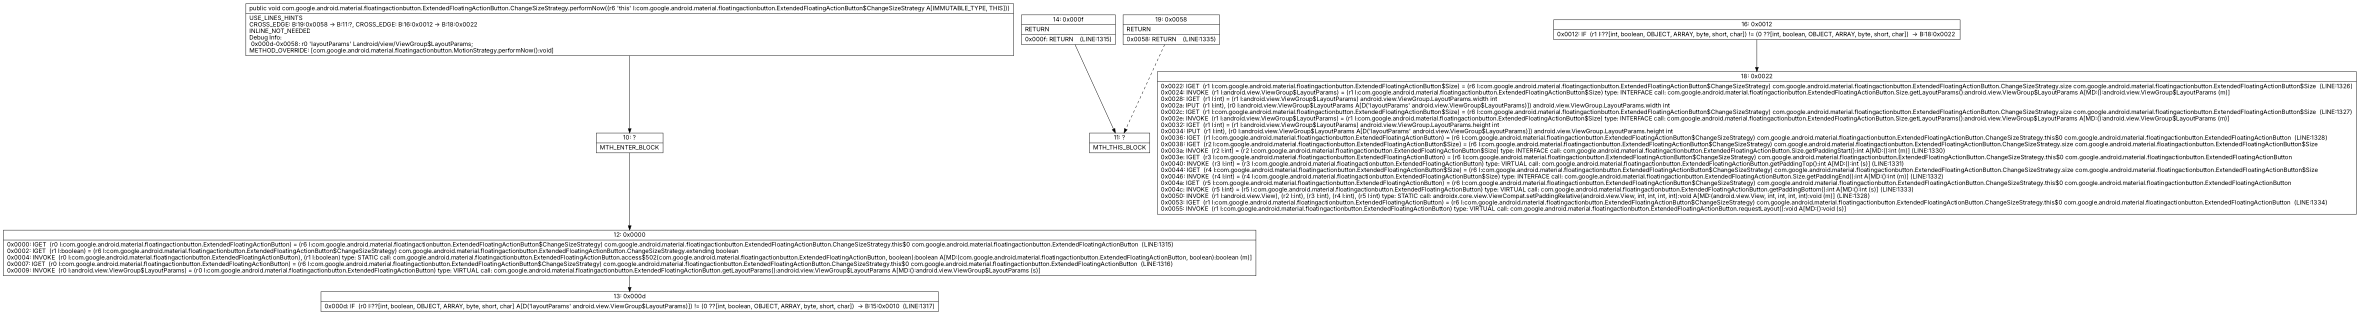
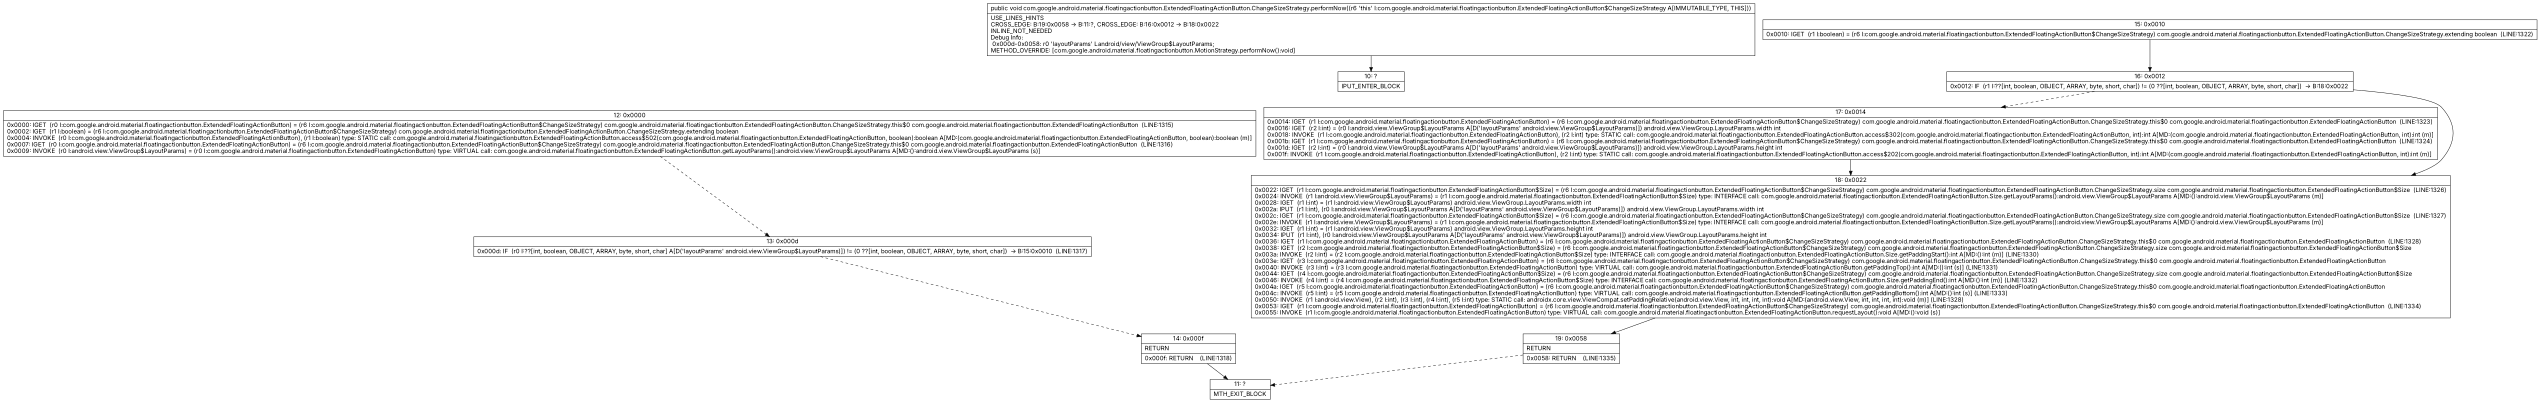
none -> (2150, 30)
(1068, 39) -> (1189, 358)
none -> (1851, 133)
(630, 148) -> (1371, 86)
(1120, 148) -> (1240, 394)
(630, 189) -> none
(630, 282) -> (713, 195)
none -> (979, 296)
none -> (1635, 325)
